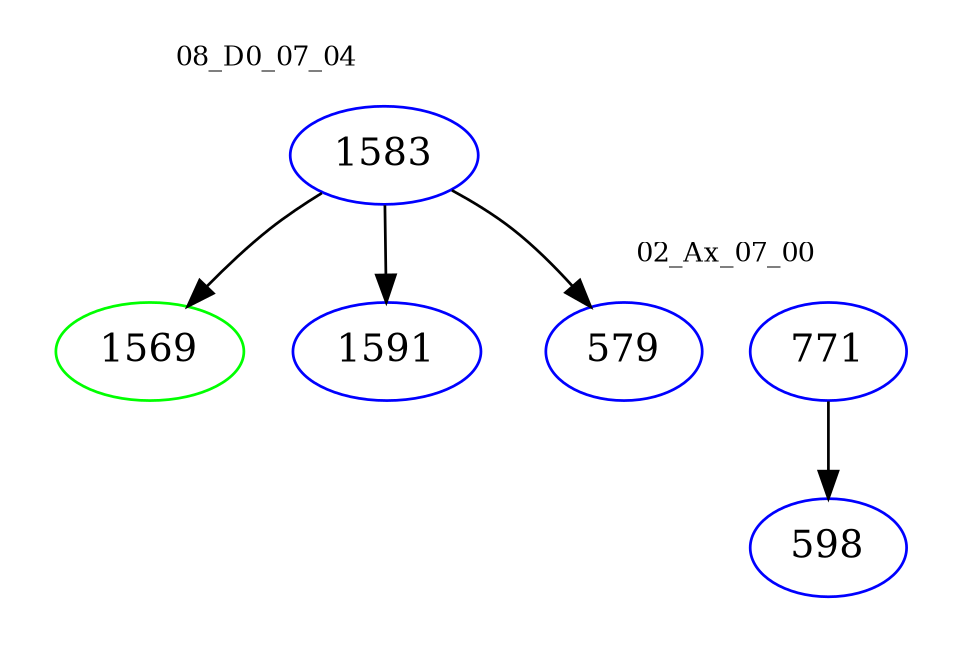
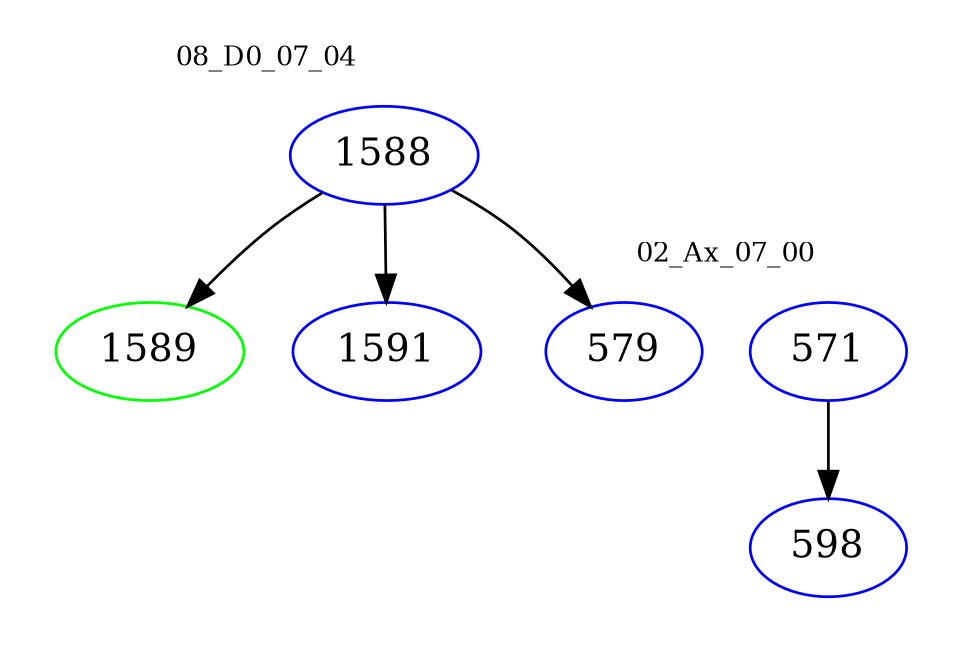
(384, 155) -> (384, 155)
(150, 352) -> (150, 352)
(828, 352) -> (828, 352)
